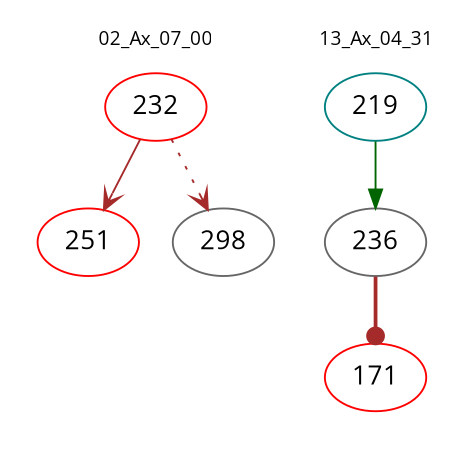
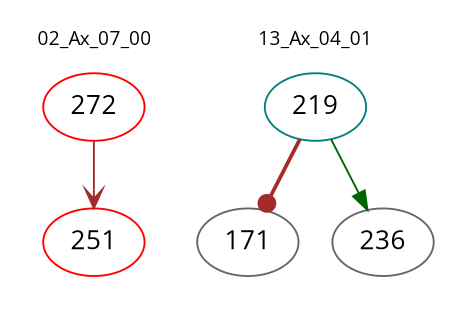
(376, 40) -> (315, 40)
(156, 107) -> (94, 107)
(223, 242) -> none
(376, 302) -> (285, 168)
(376, 377) -> (248, 242)
